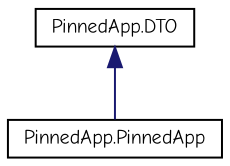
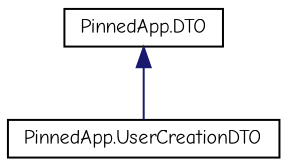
(115, 139) -> (144, 139)
